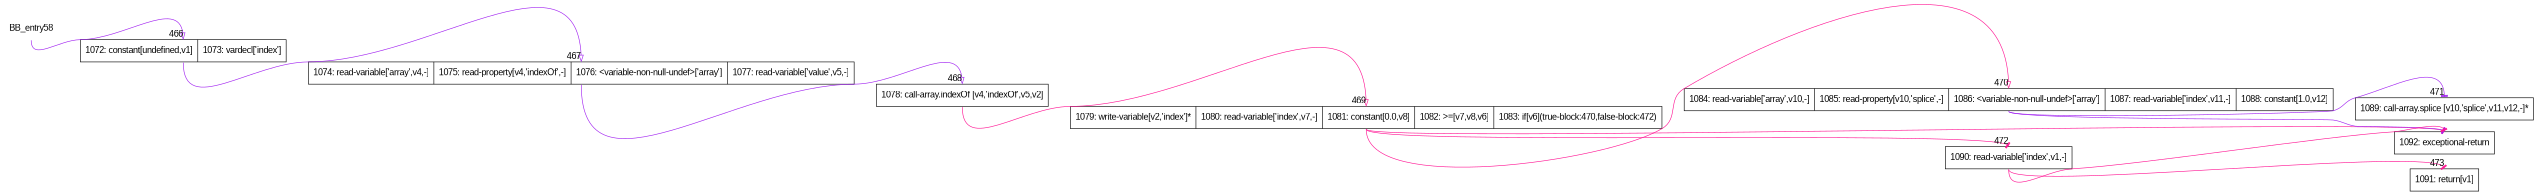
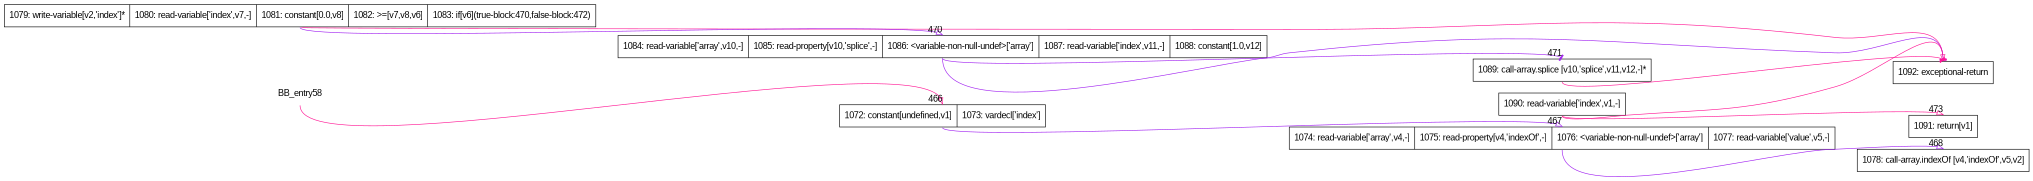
(108, 35) -> (619, 105)
none -> (1751, 72)
(1694, 83) -> (539, 32)
(1174, 87) -> none
(1904, 130) -> (1128, 29)
(1686, 138) -> none
(2225, 169) -> (1750, 115)
